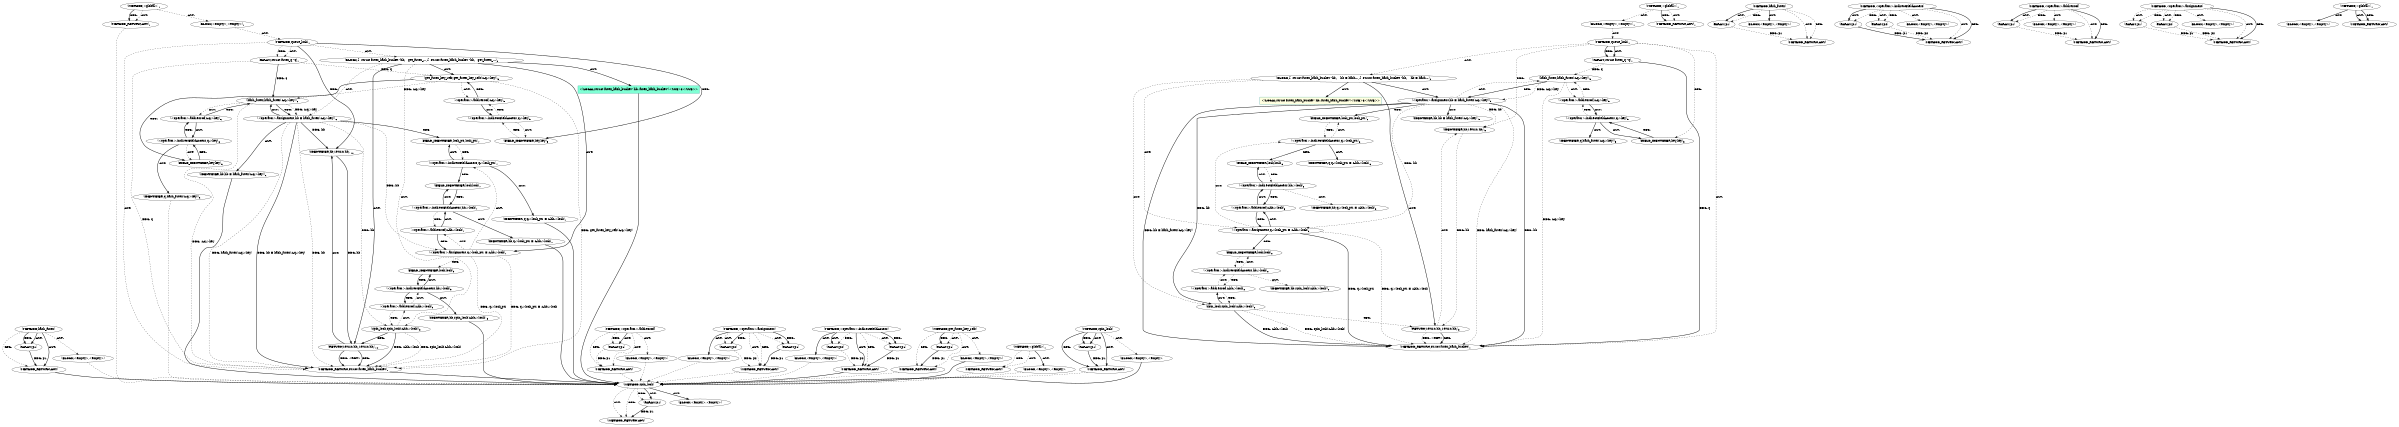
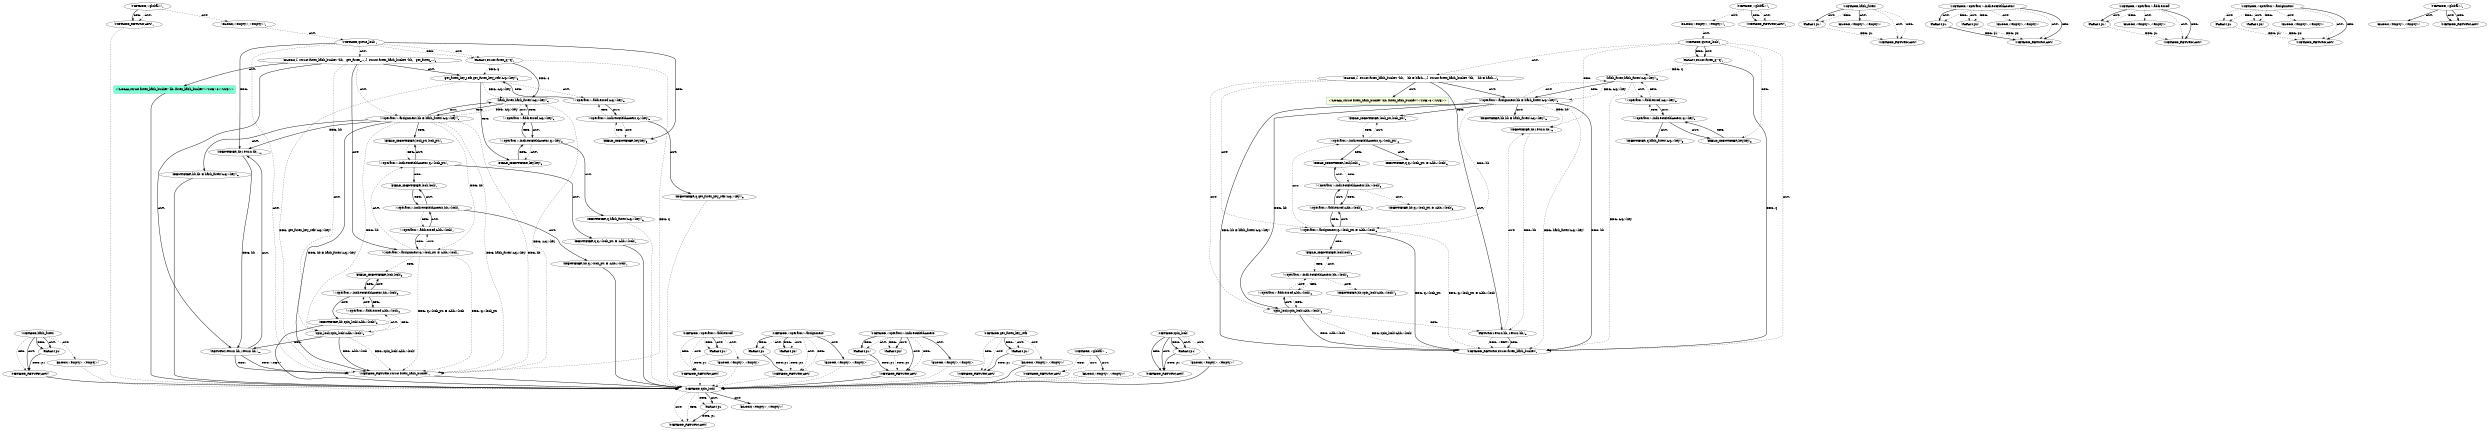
none -> (709, 197)
